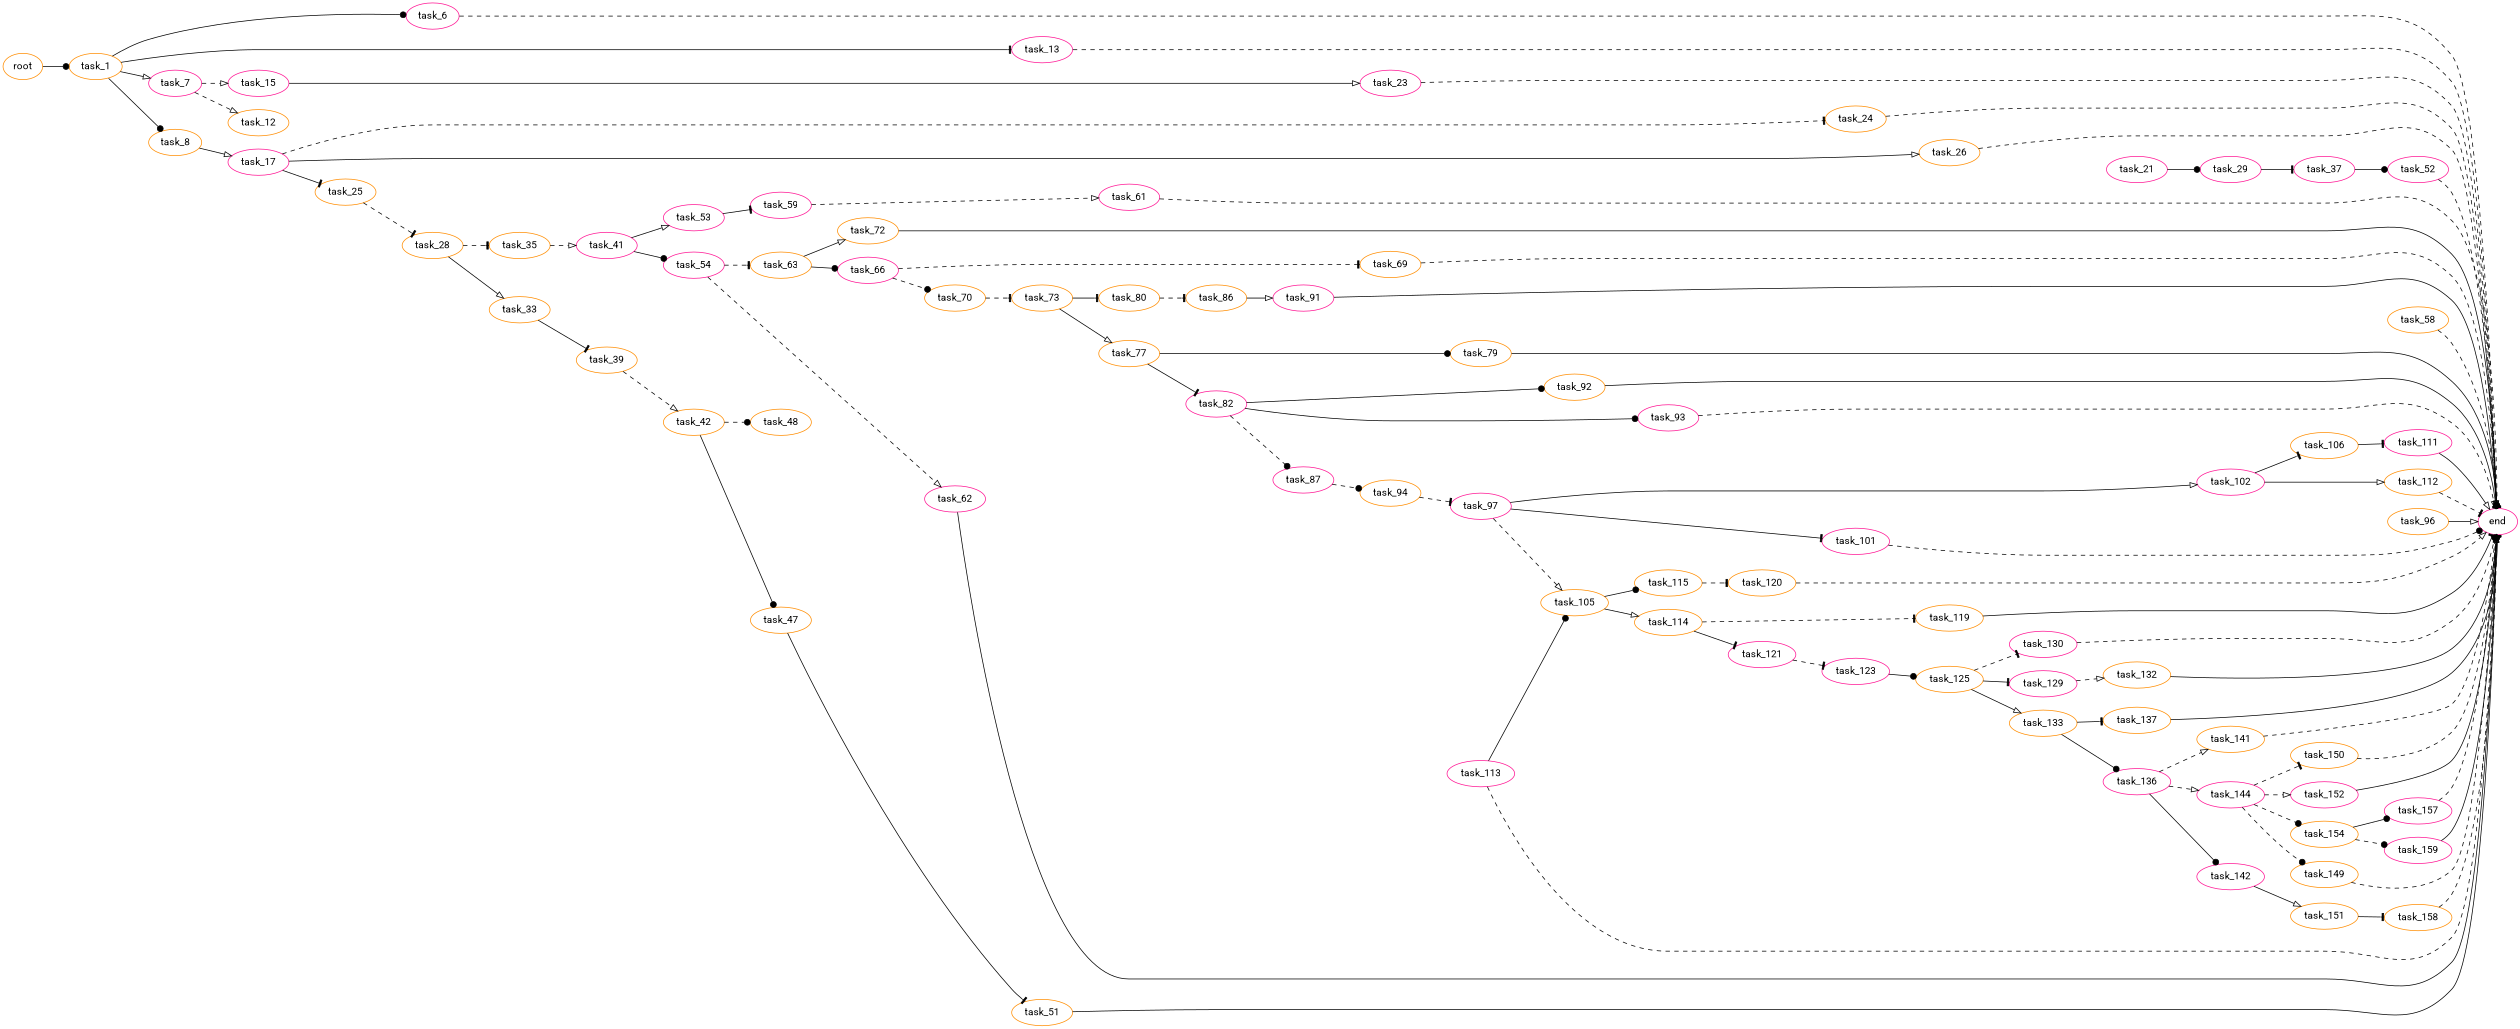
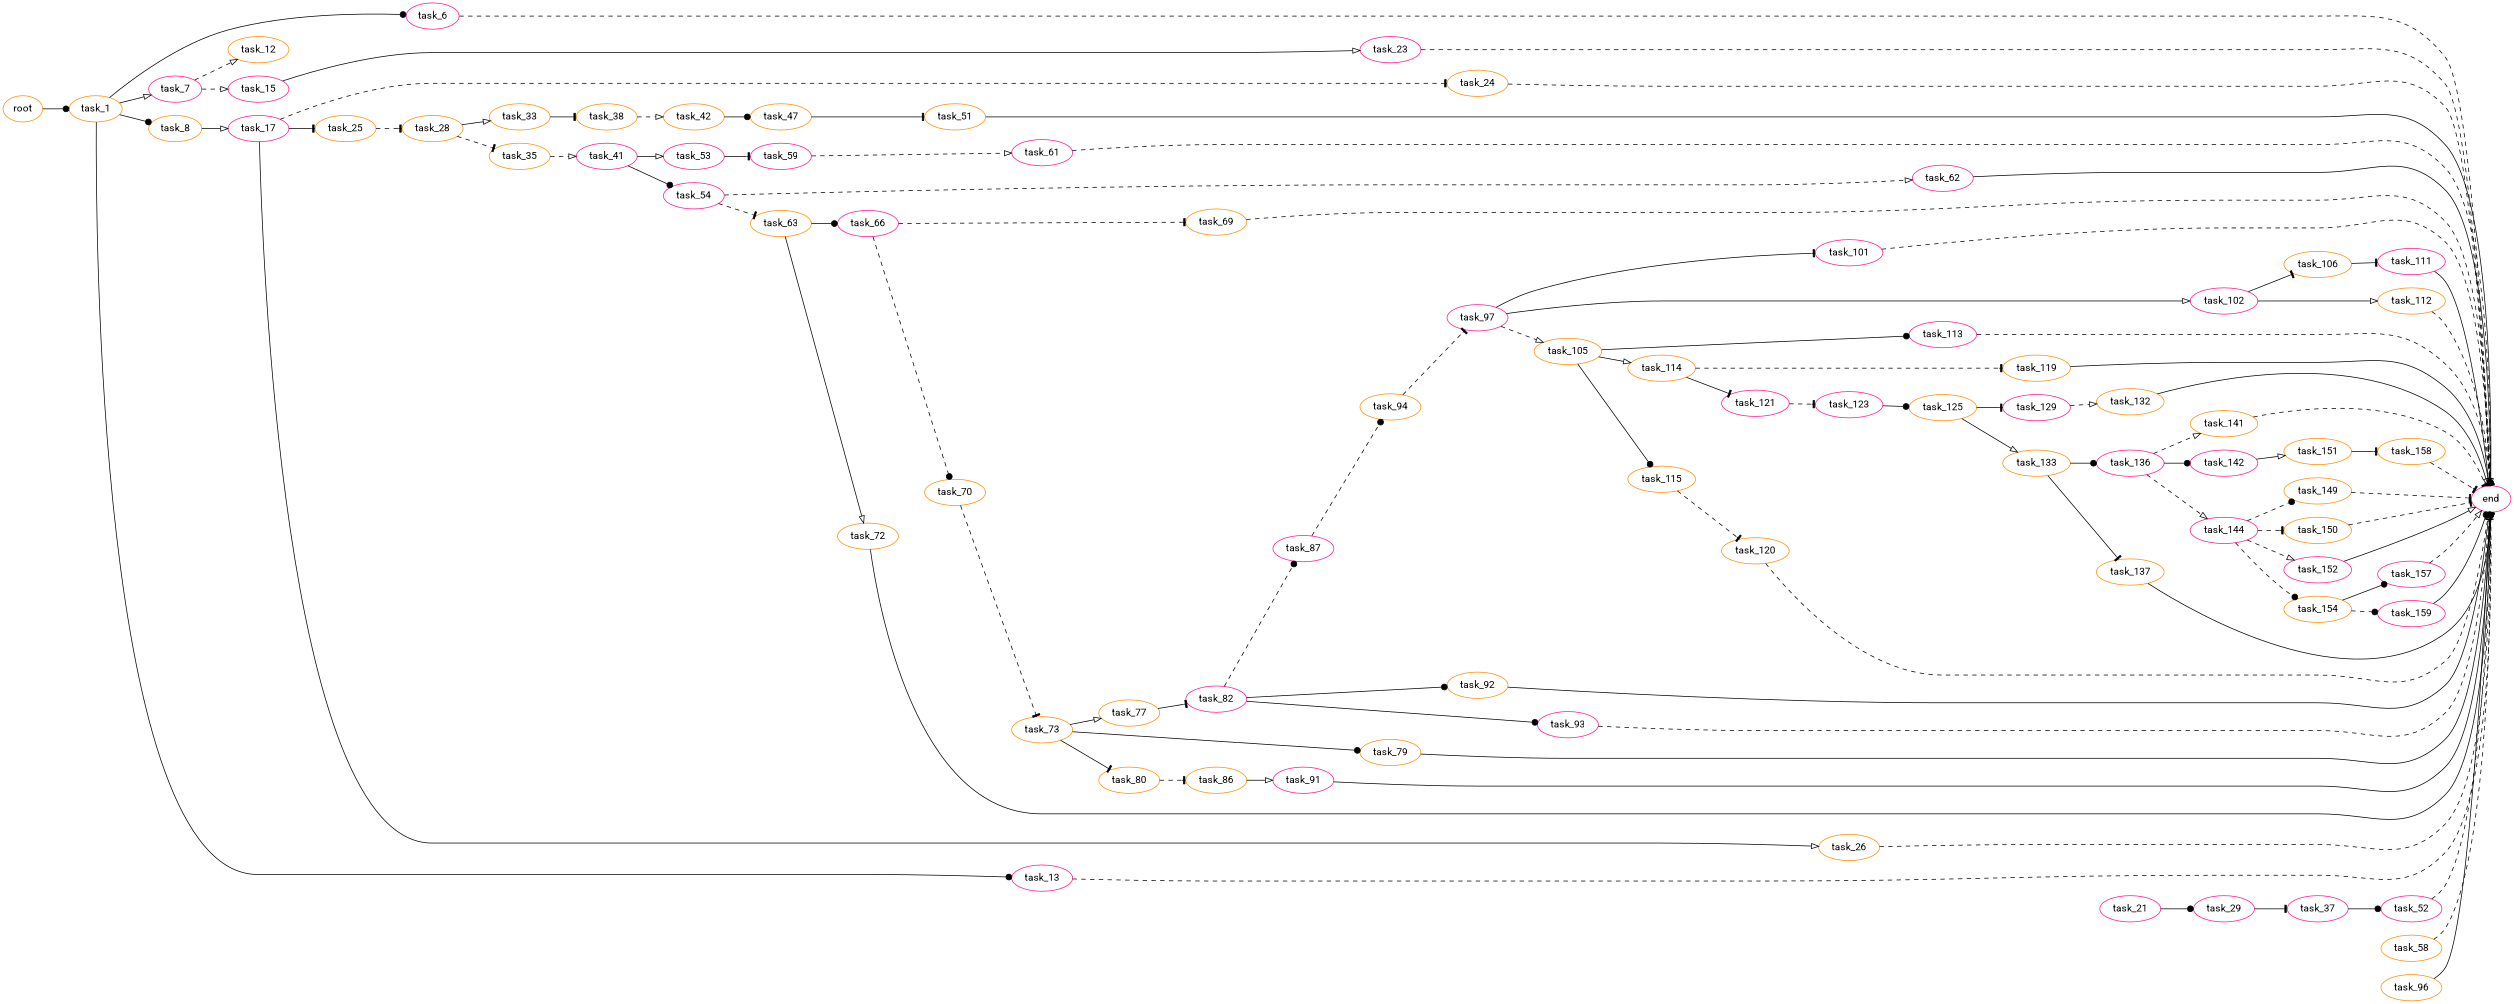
(564, 50) -> (235, 862)
(1302, 354) -> (1213, 741)
(607, 360) -> (607, 117)
(781, 422) -> none
(2043, 644) -> none
(1526, 691) -> (1752, 343)
